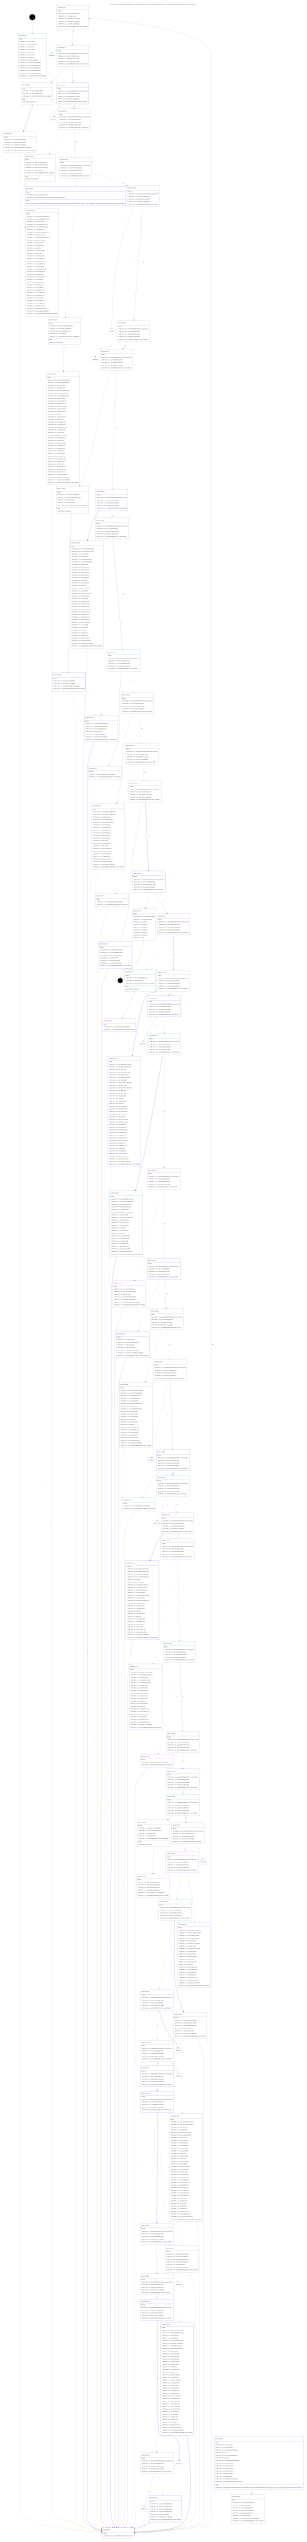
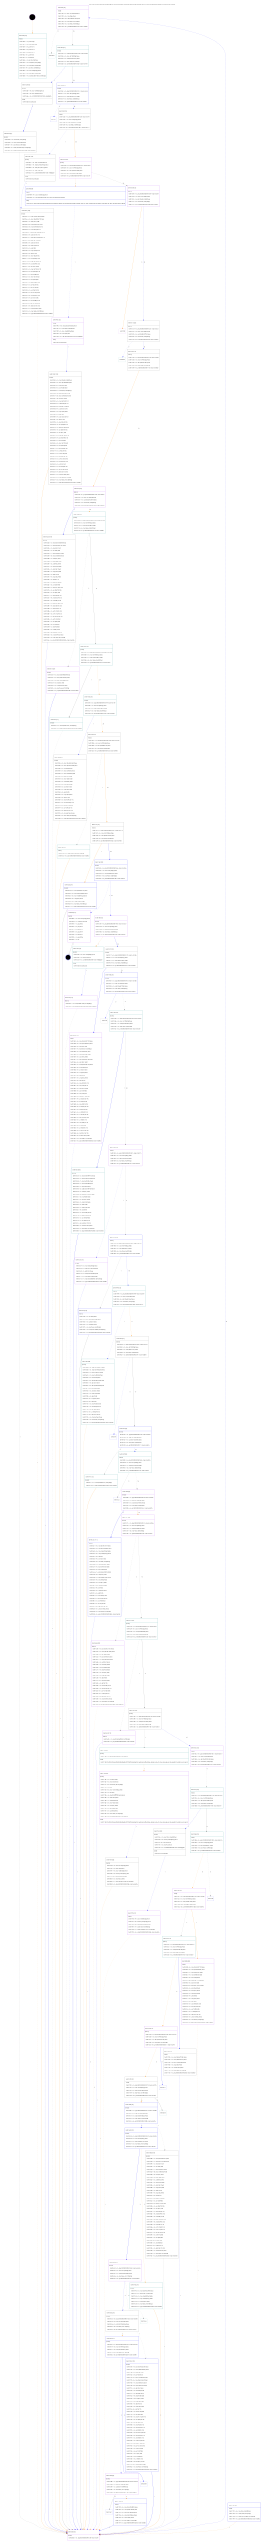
(73, 500) -> none
none -> (144, 1756)
